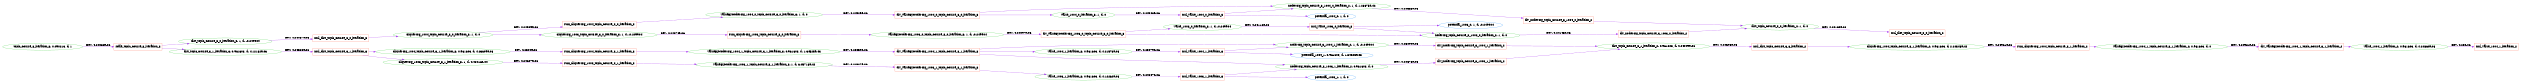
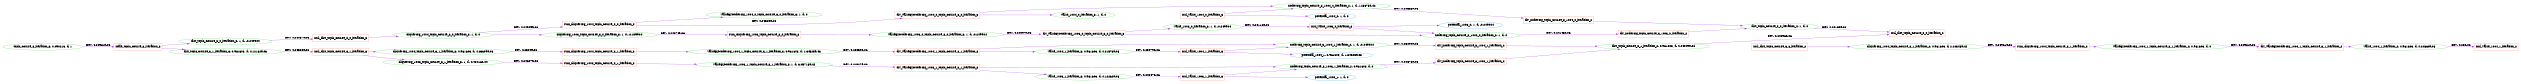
(858, 15) -> (768, 25)
(1147, 15) -> none
(98, 45) -> (98, 45)
(1730, 47) -> (1790, 39)
(1131, 60) -> (1127, 67)
